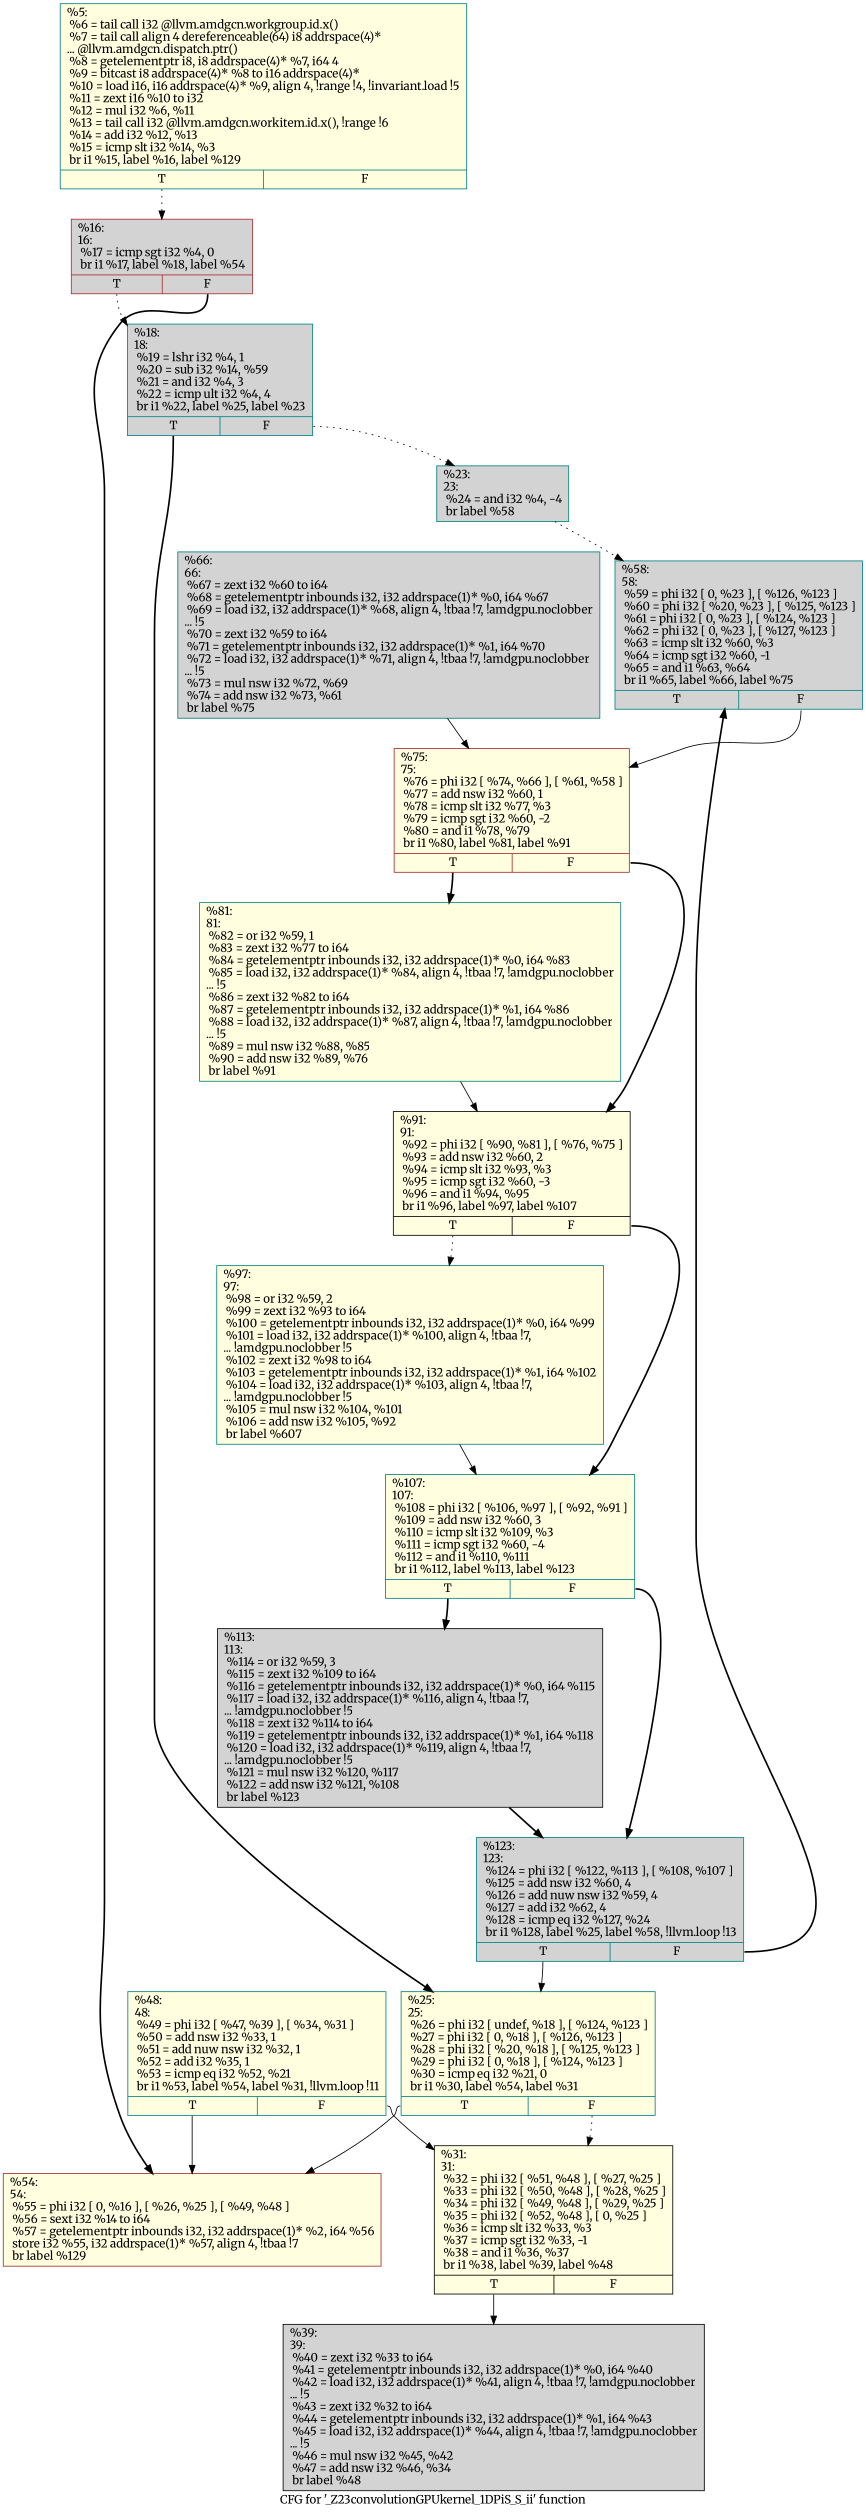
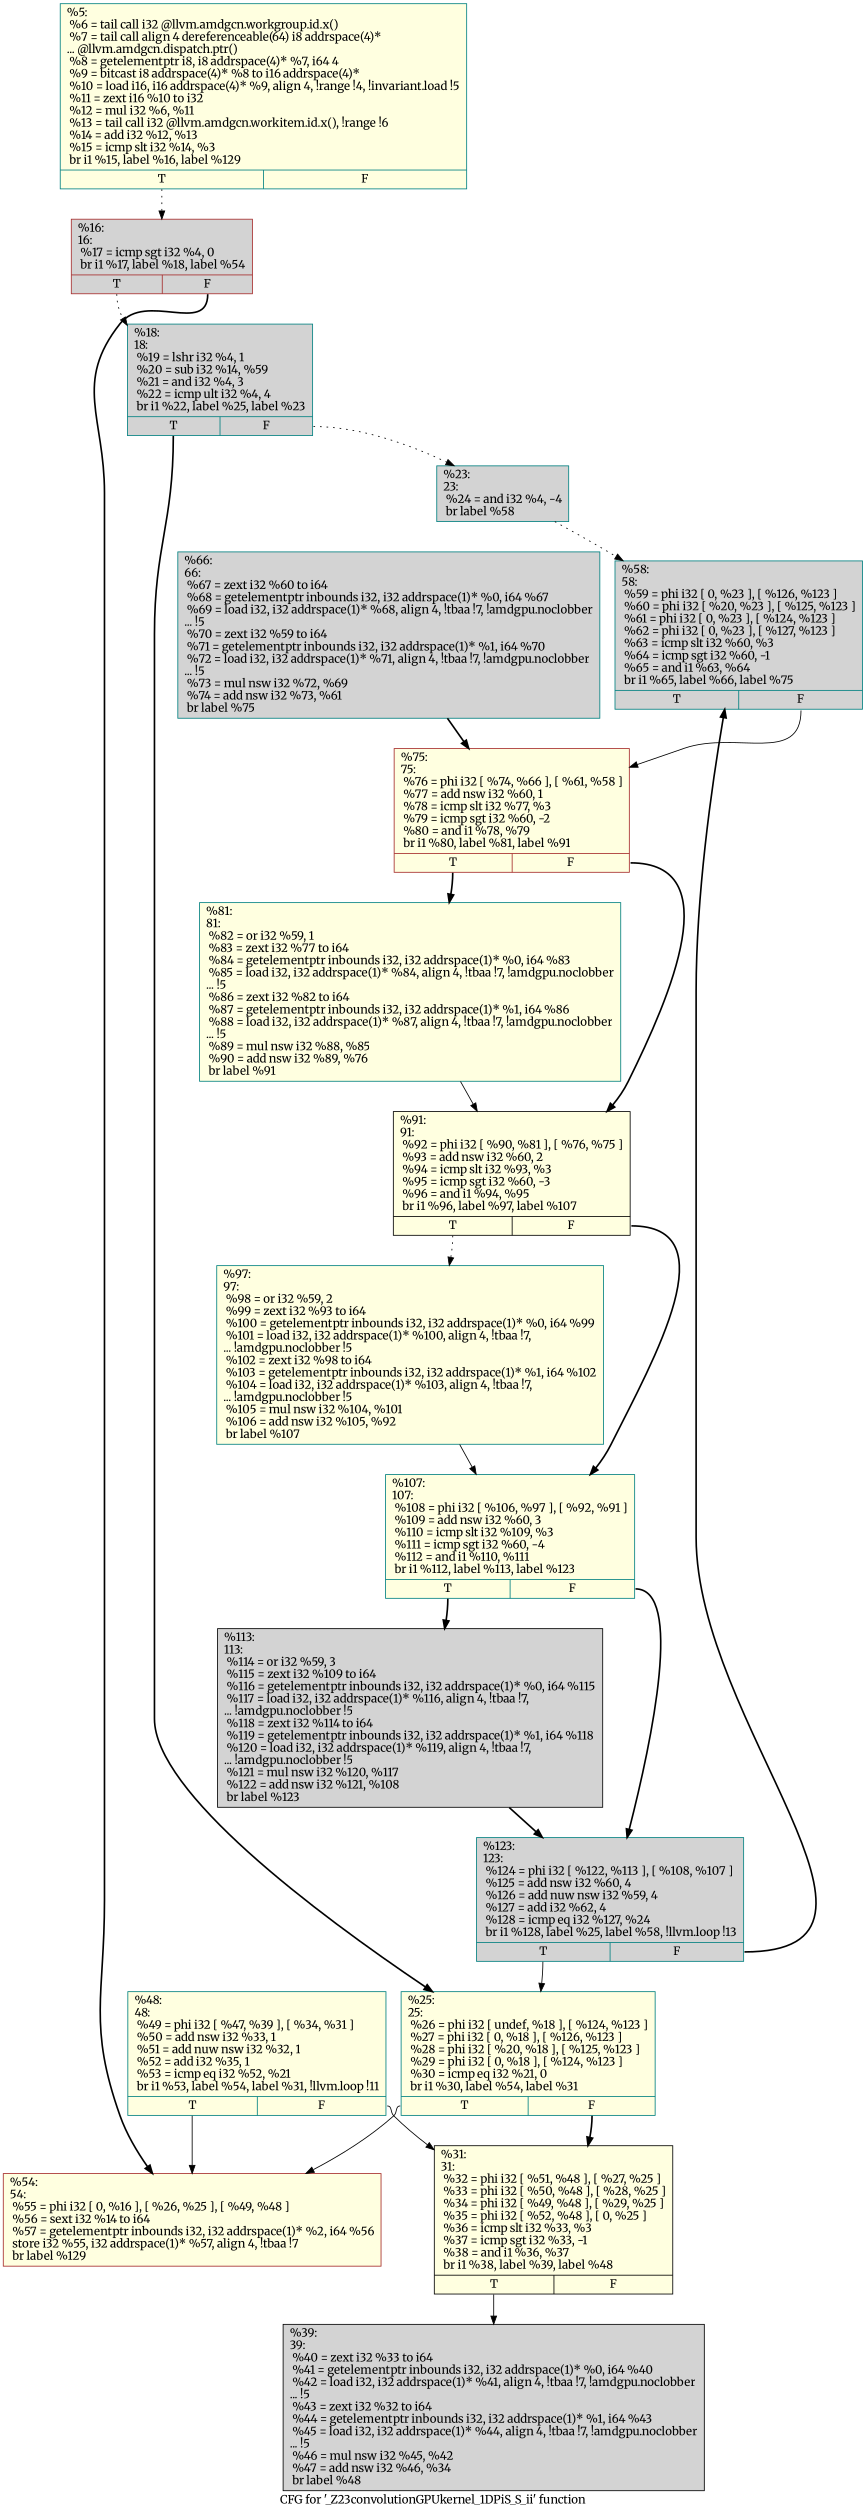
(456, 730) -> (456, 730)
(263, 1434) -> (262, 1434)
(591, 2127) -> (591, 2127)
